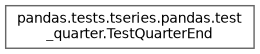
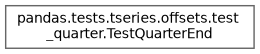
(130, 27) -> (130, 27)
